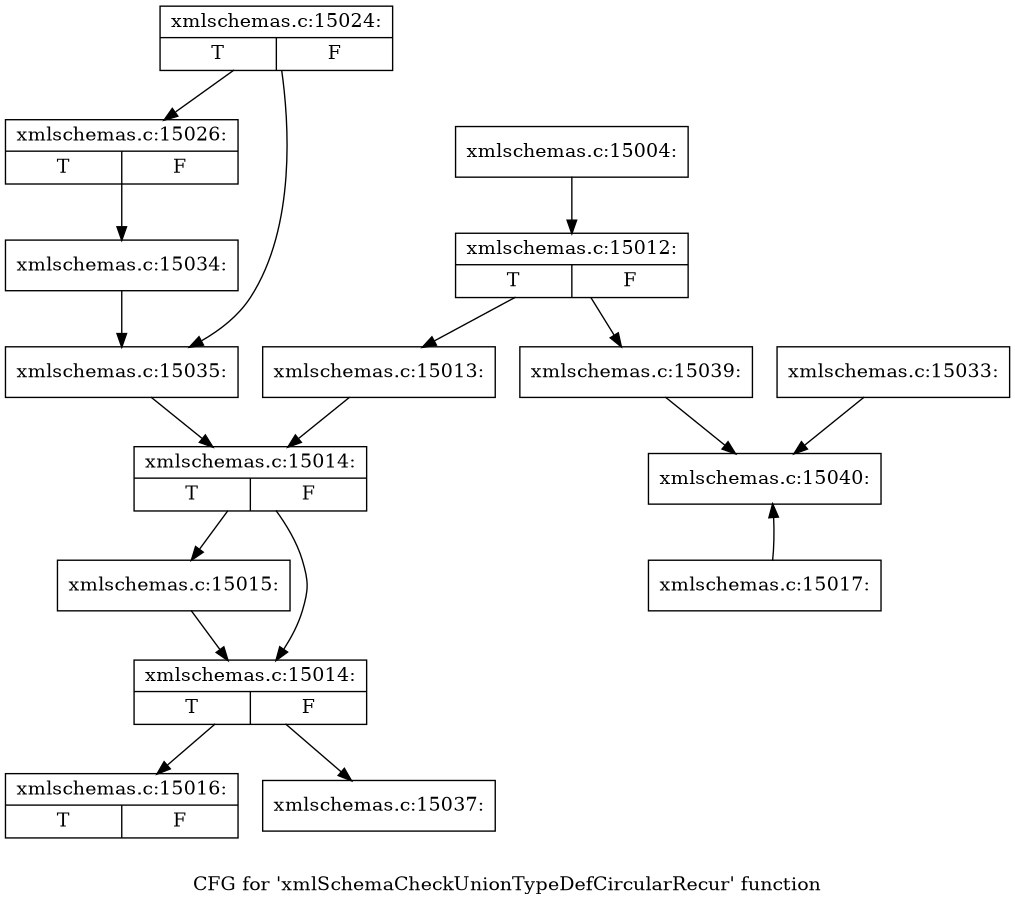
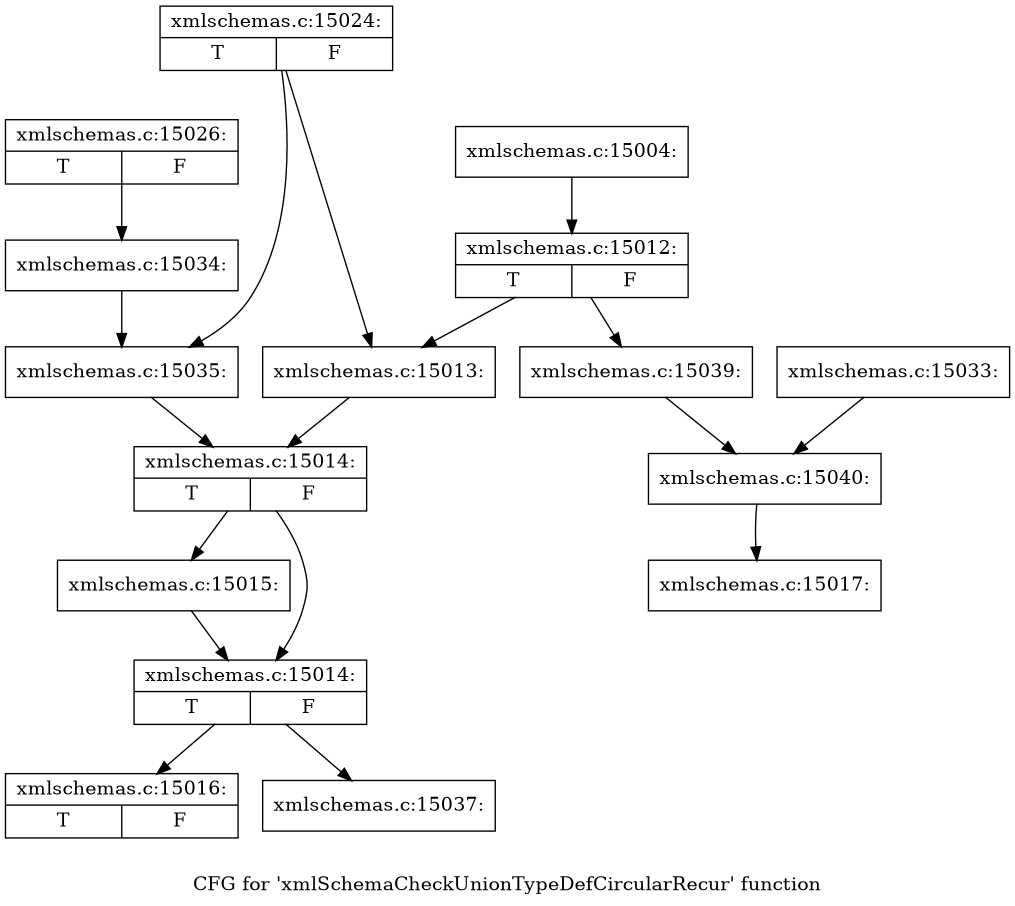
(205, 91) -> (327, 202)
(774, 539) -> (756, 525)
